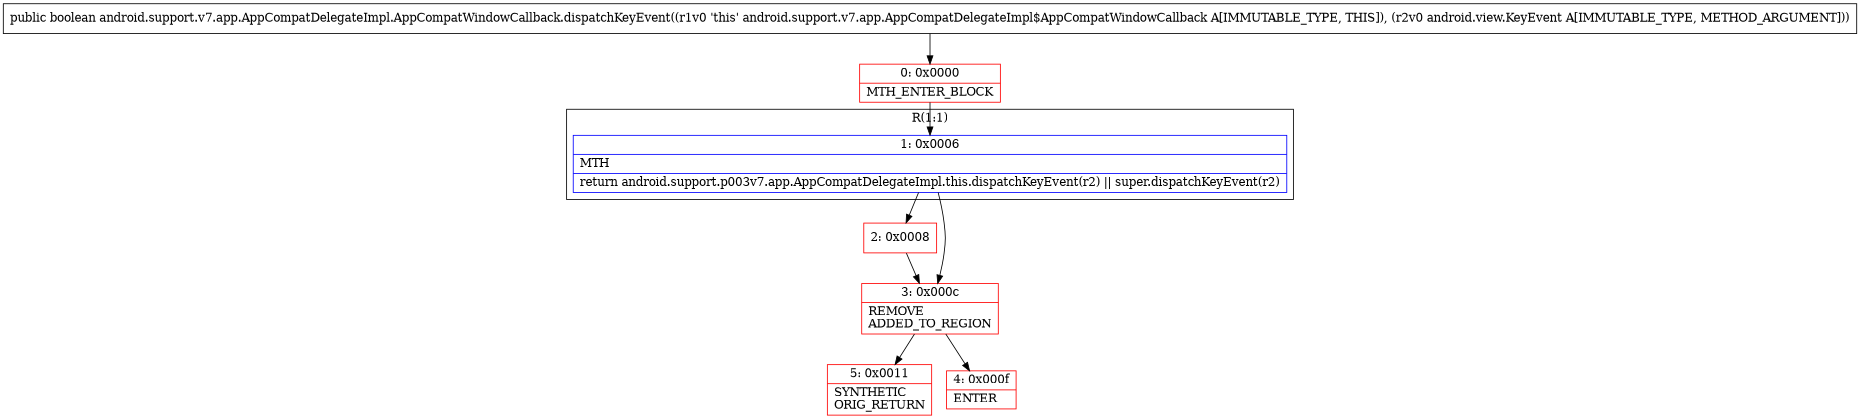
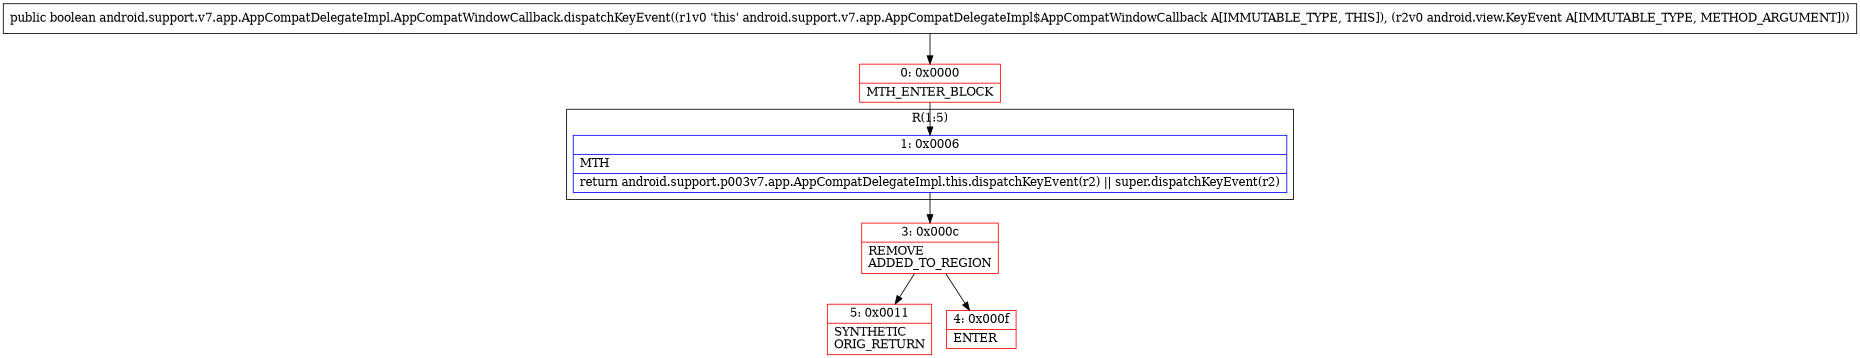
(930, 119) -> (930, 119)
(900, 238) -> none
